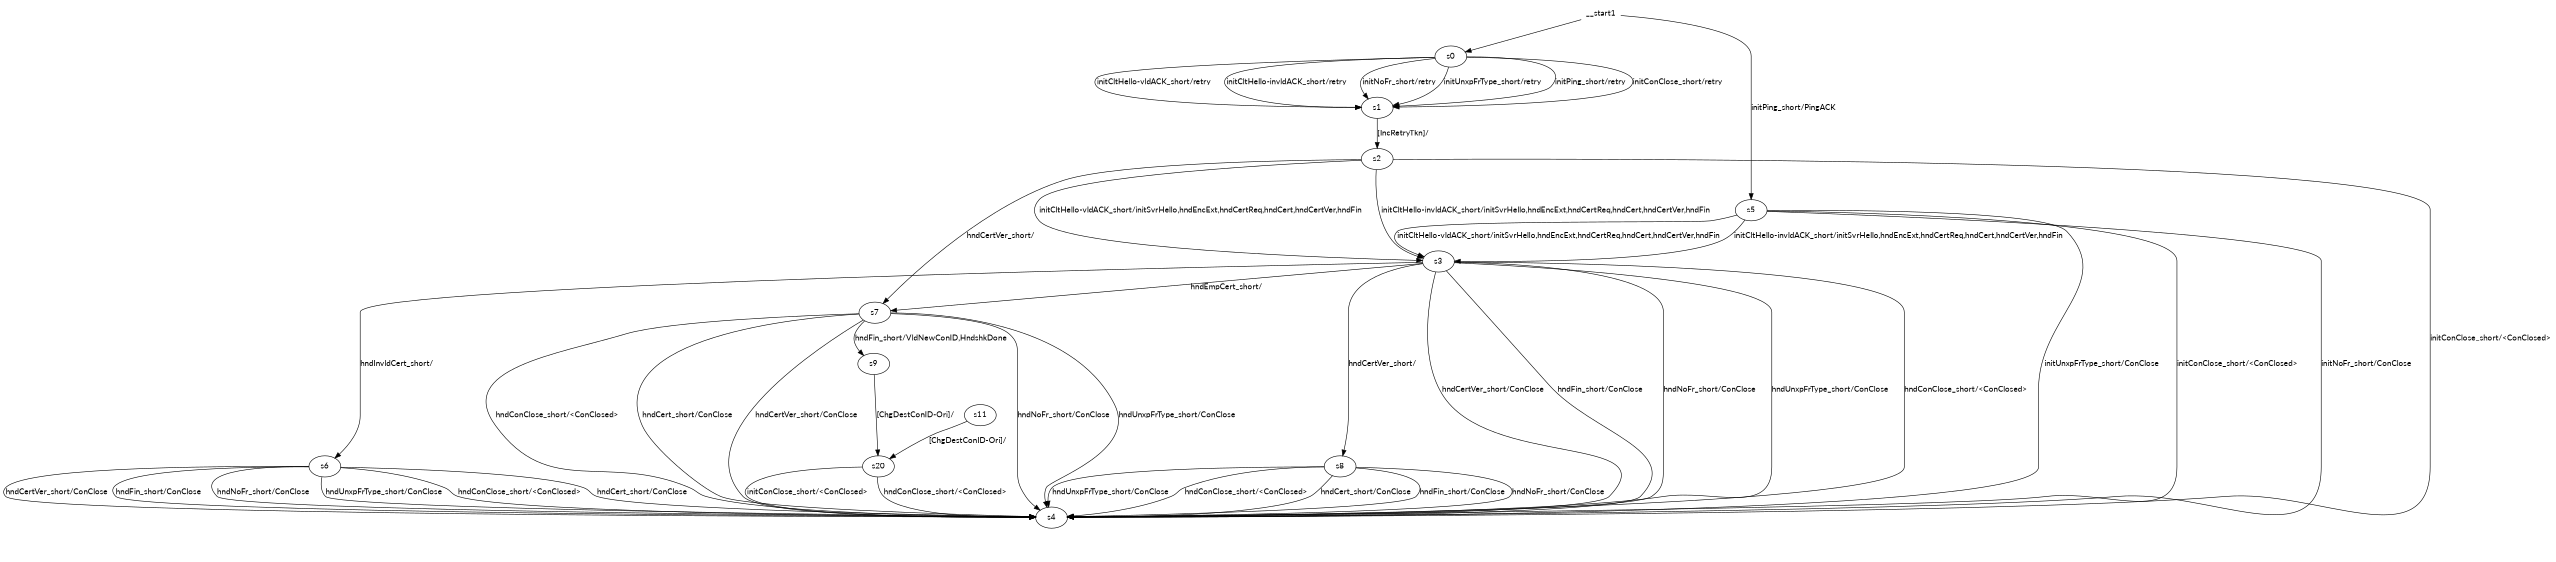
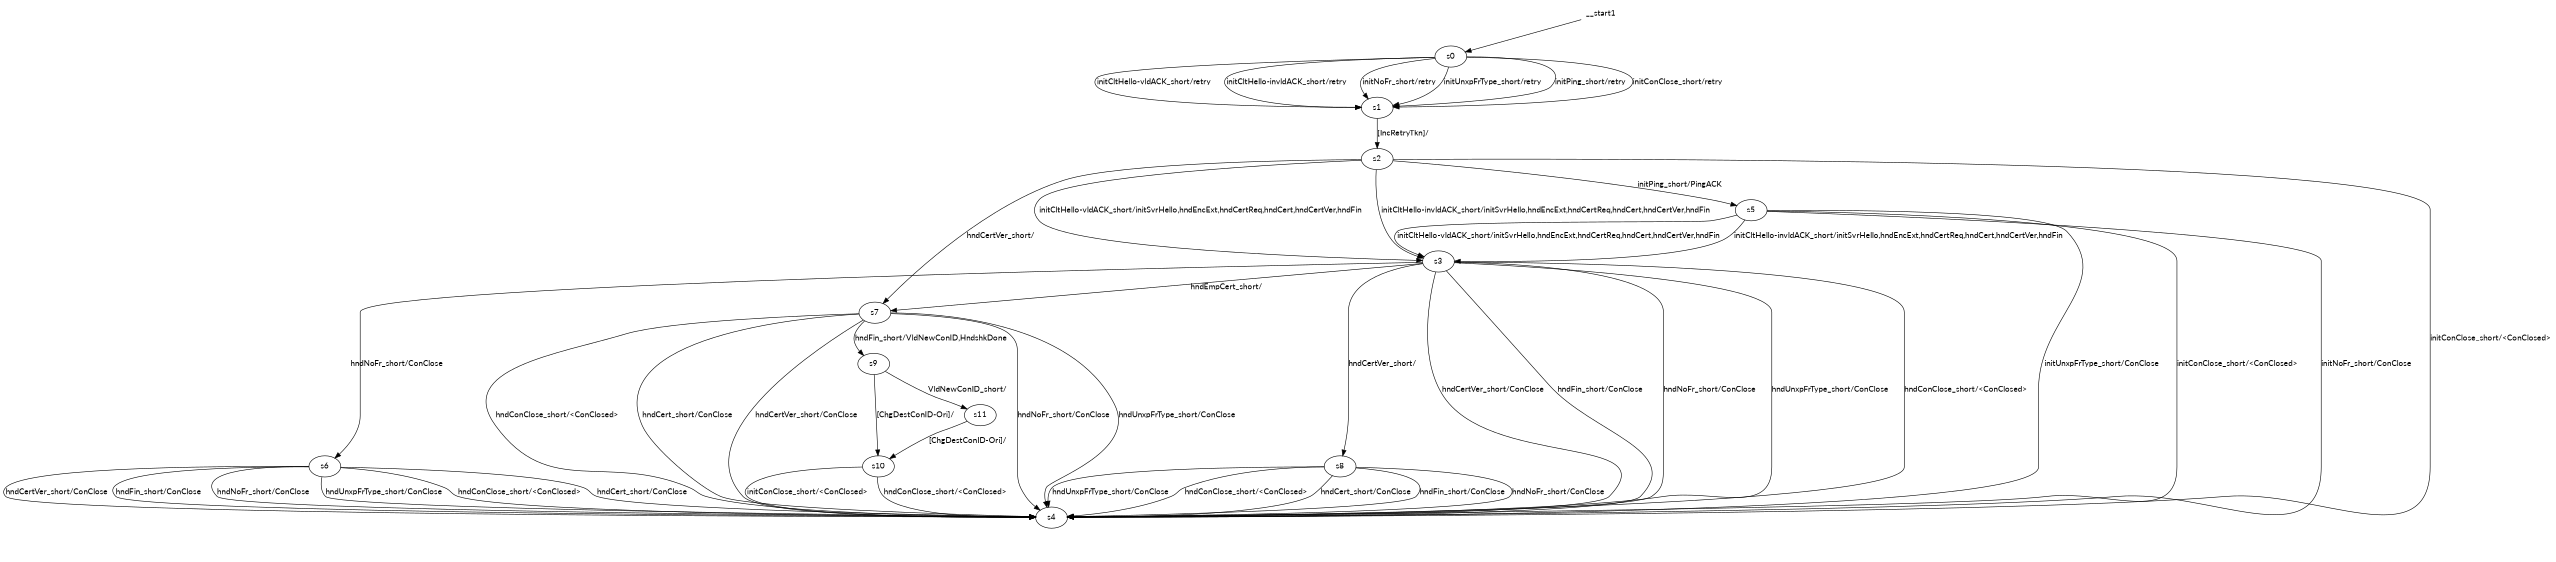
(1750, 54) -> (1563, 178)
(398, 364) -> (398, 364)
none -> (922, 391)
(878, 466) -> (878, 466)
